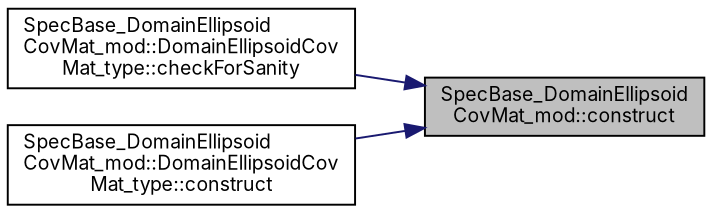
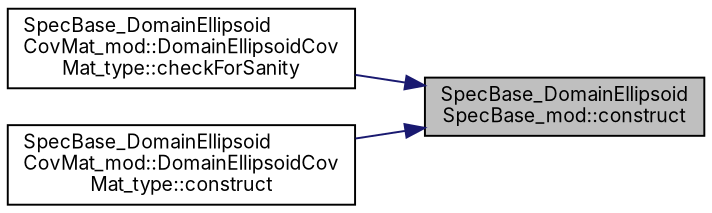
(565, 107) -> (565, 107)
